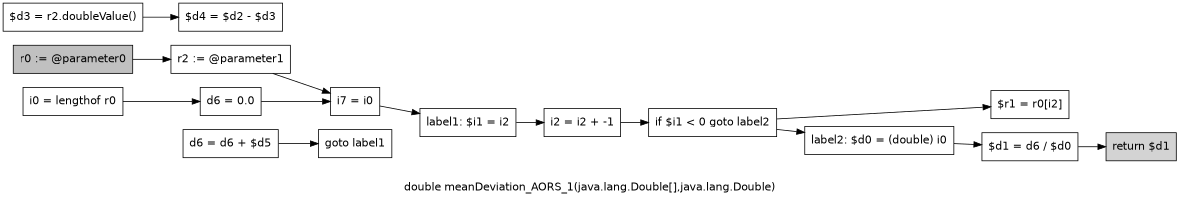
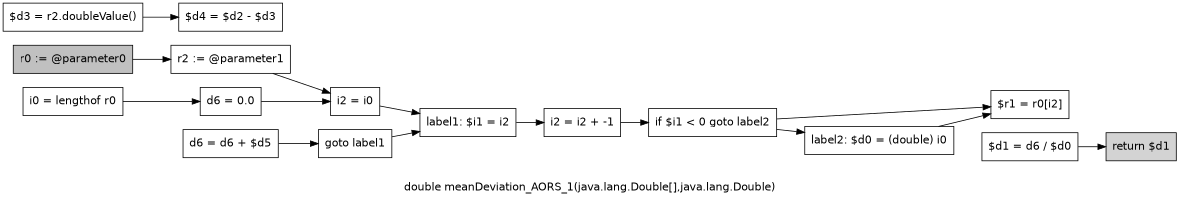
(355, 101) -> (355, 101)
none -> (402, 135)
(964, 144) -> (961, 121)
